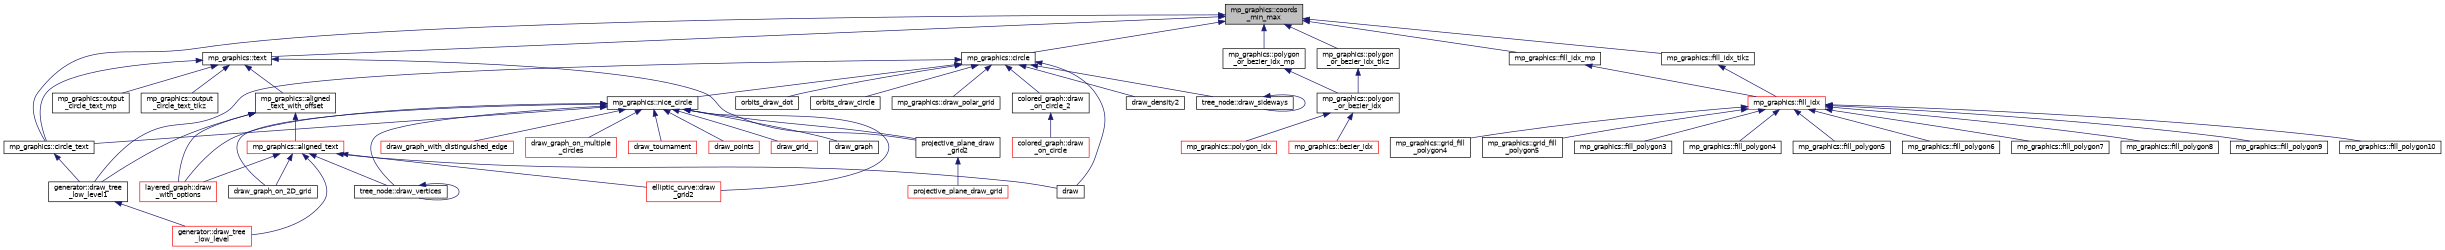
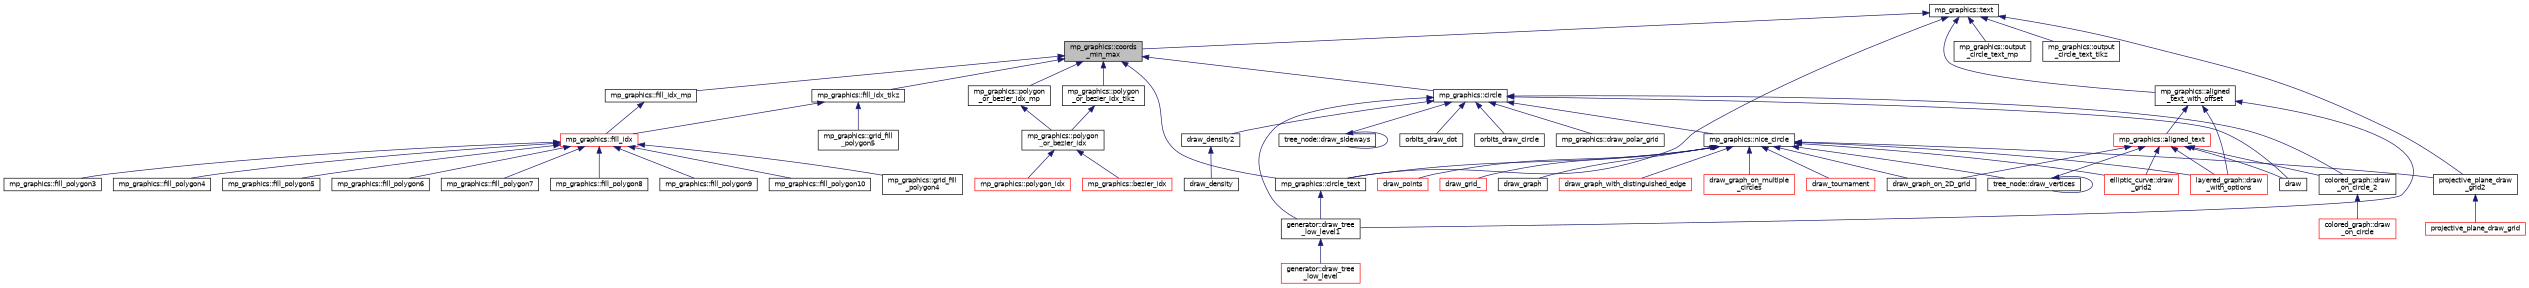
(745, 37) -> (1533, 31)
(1652, 123) -> (858, 120)
none -> (1211, 185)
(313, 213) -> (2238, 158)
